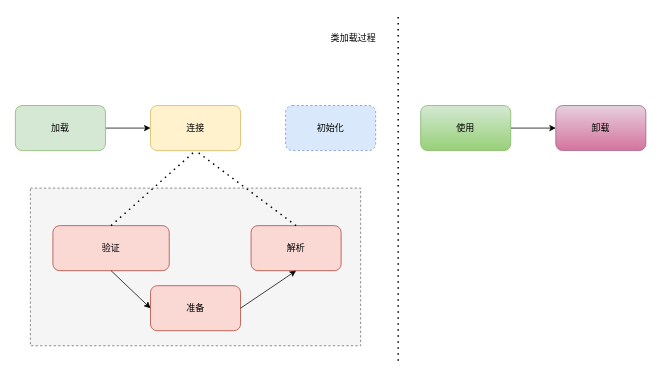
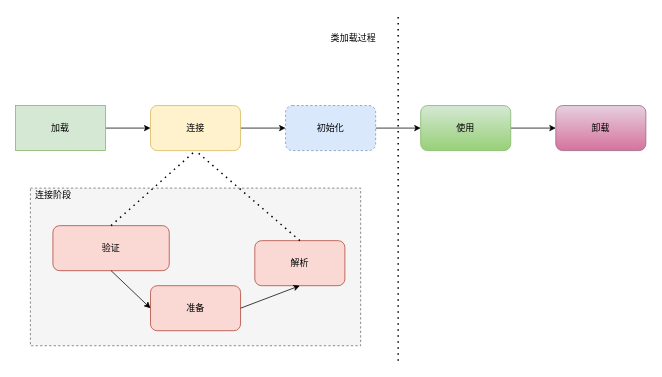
(60, 128) -> (60, 128)
none -> (279, 128)
none -> (414, 128)
none -> (53, 195)
(296, 248) -> (300, 263)
